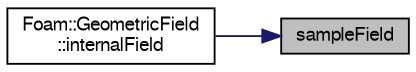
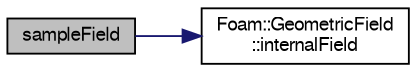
(239, 36) -> (159, 36)
